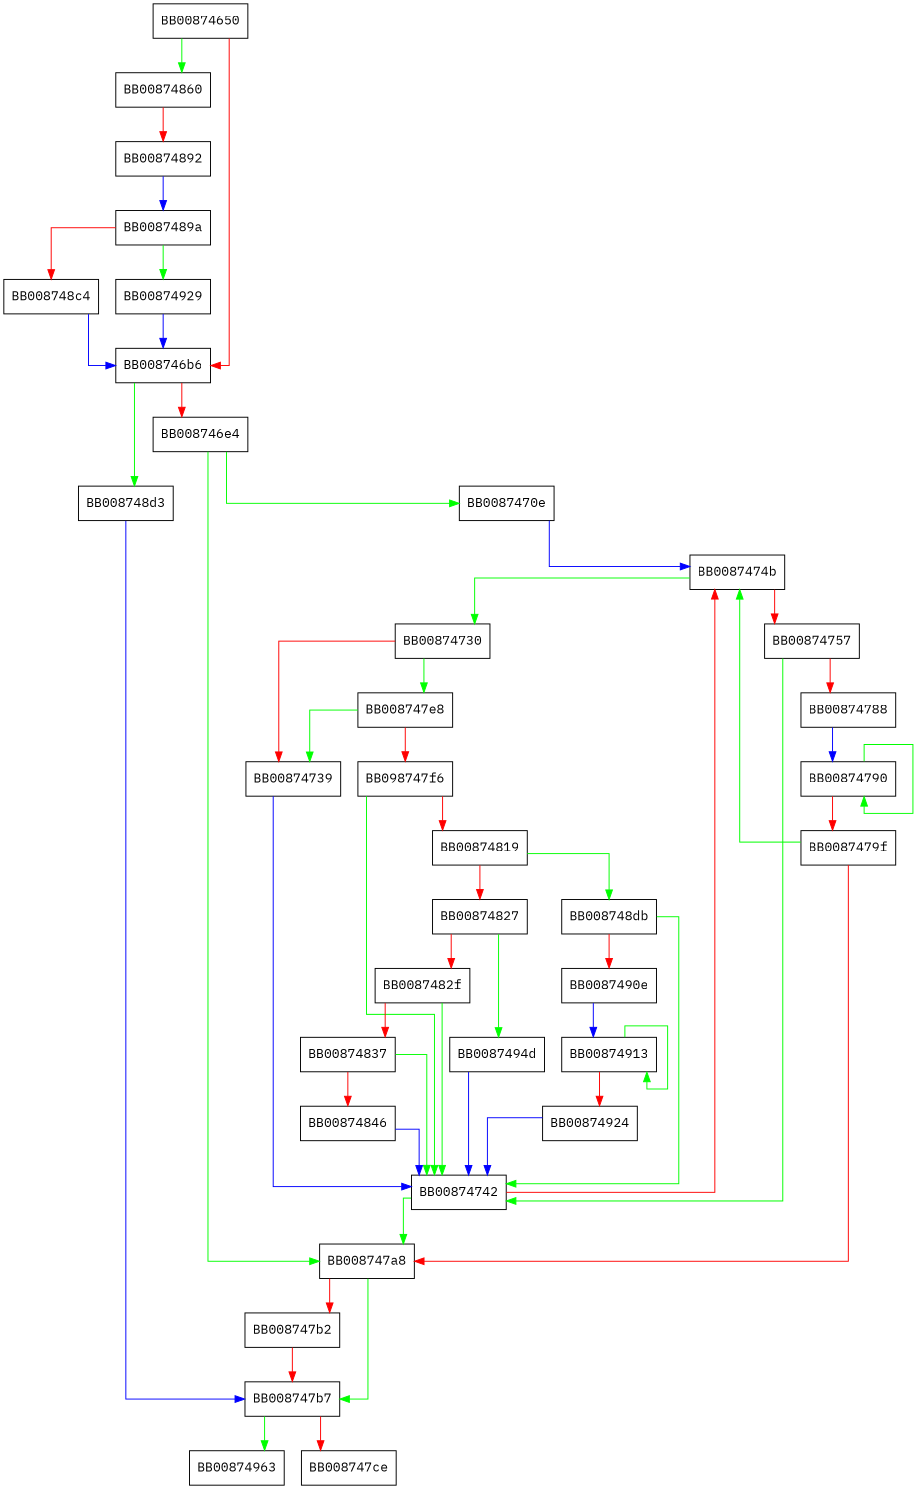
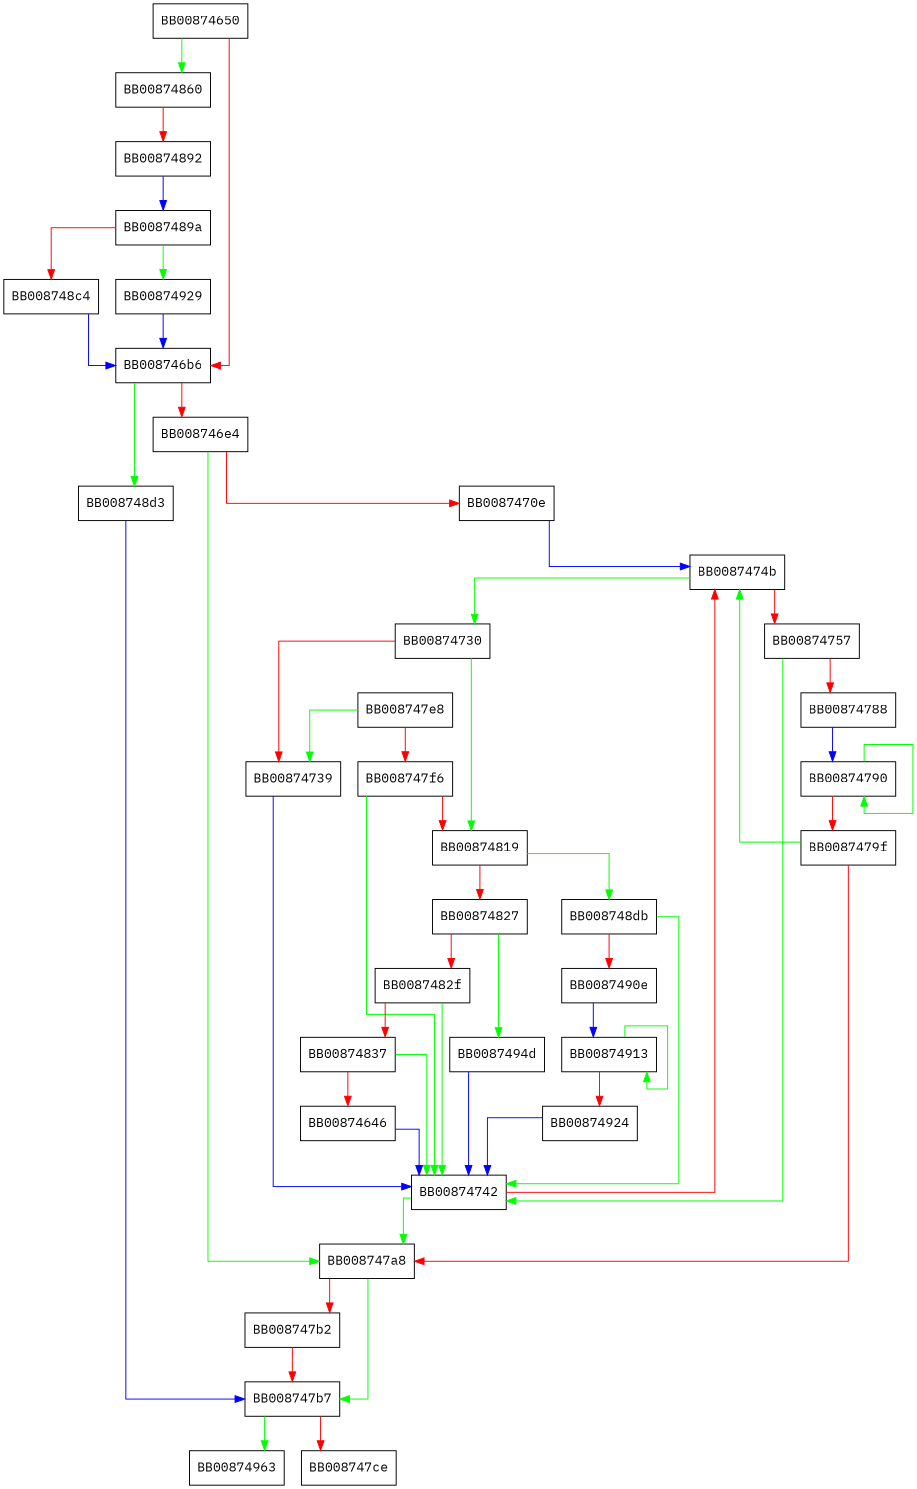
(312, 503) -> (312, 503)
(424, 671) -> (471, 740)
(405, 779) -> (405, 779)
(348, 1123) -> (348, 1123)
